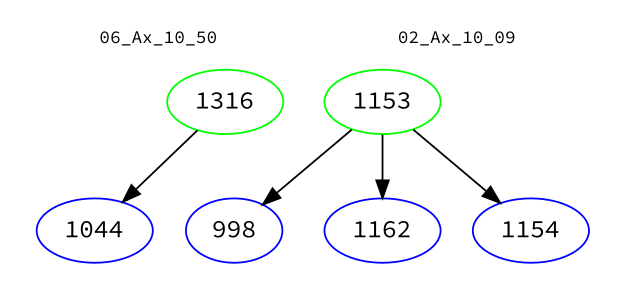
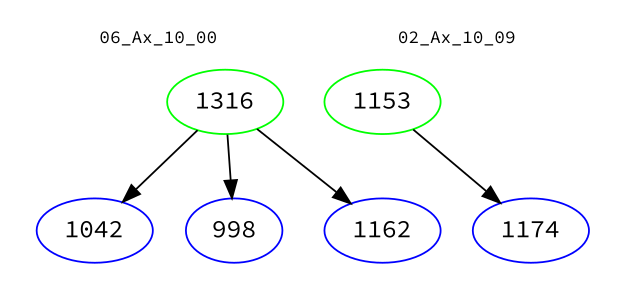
(159, 38) -> (159, 38)
(322, 155) -> (229, 157)
(383, 157) -> (285, 151)
(95, 231) -> (95, 231)
(531, 231) -> (531, 231)
